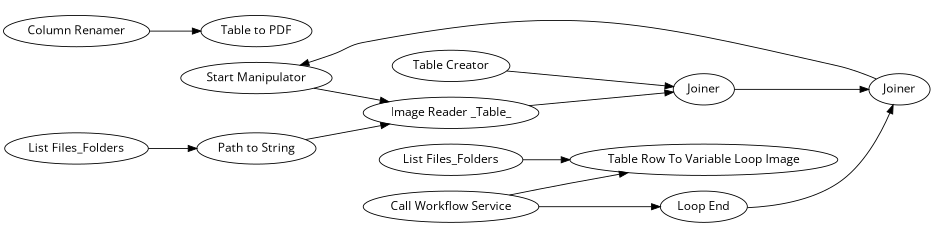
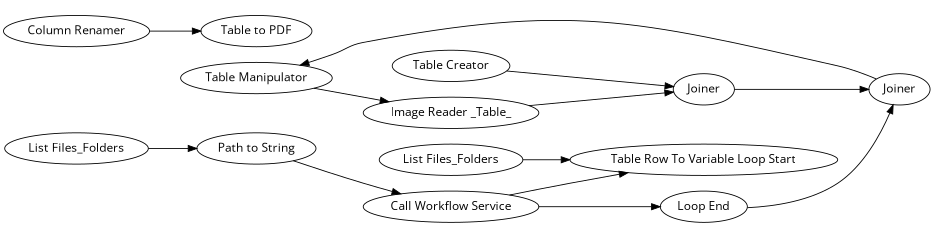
(256, 78) -> (256, 78)
(343, 133) -> (343, 177)
(704, 160) -> (704, 160)
